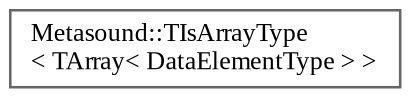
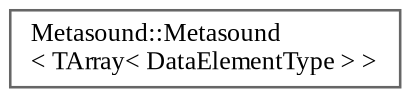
(205, 49) -> (205, 49)
